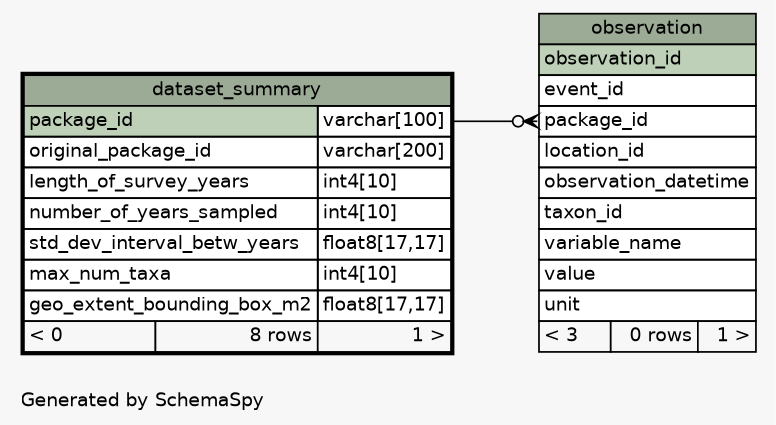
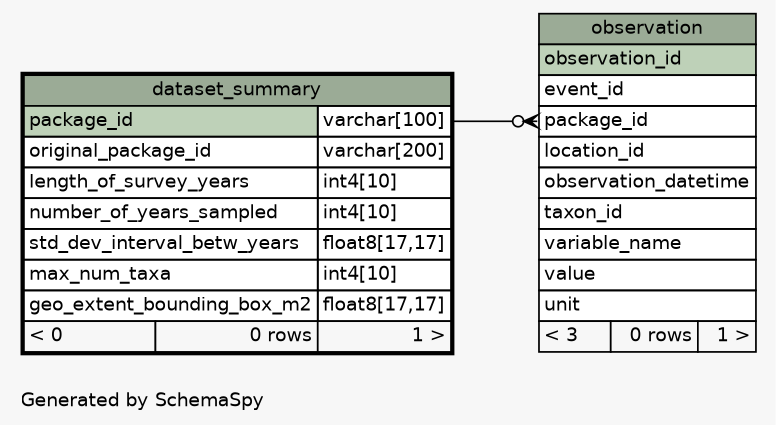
(281, 336) -> (281, 336)
